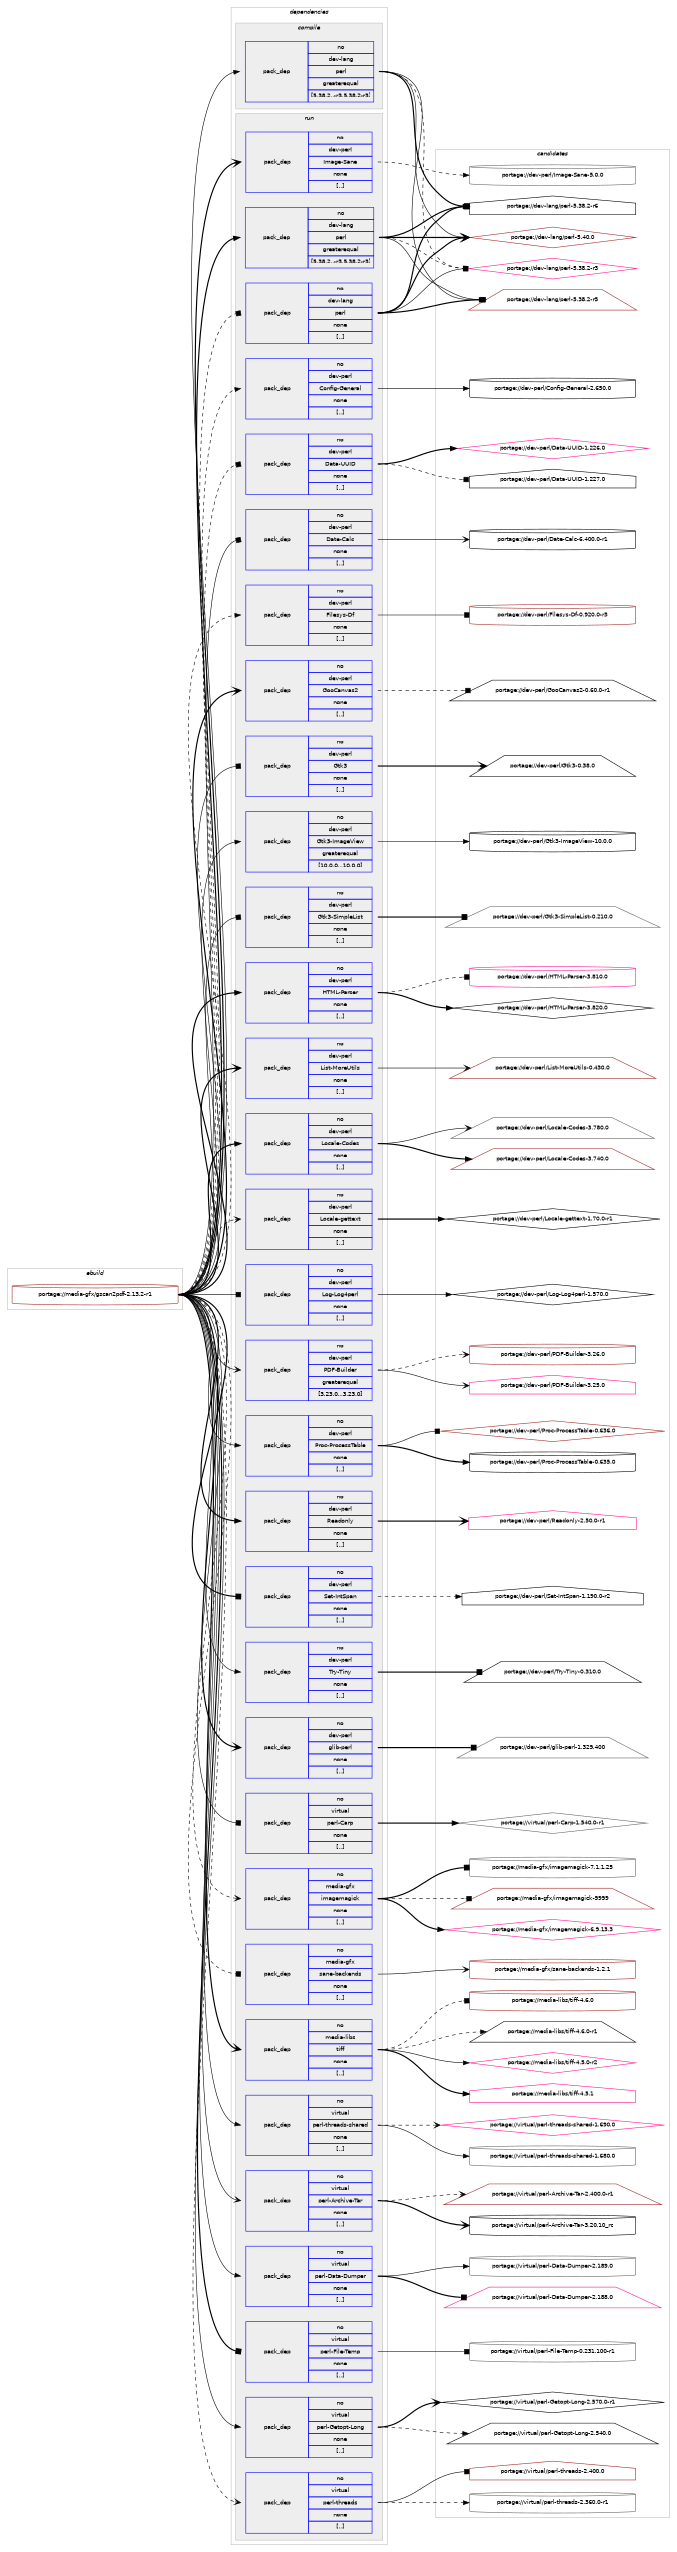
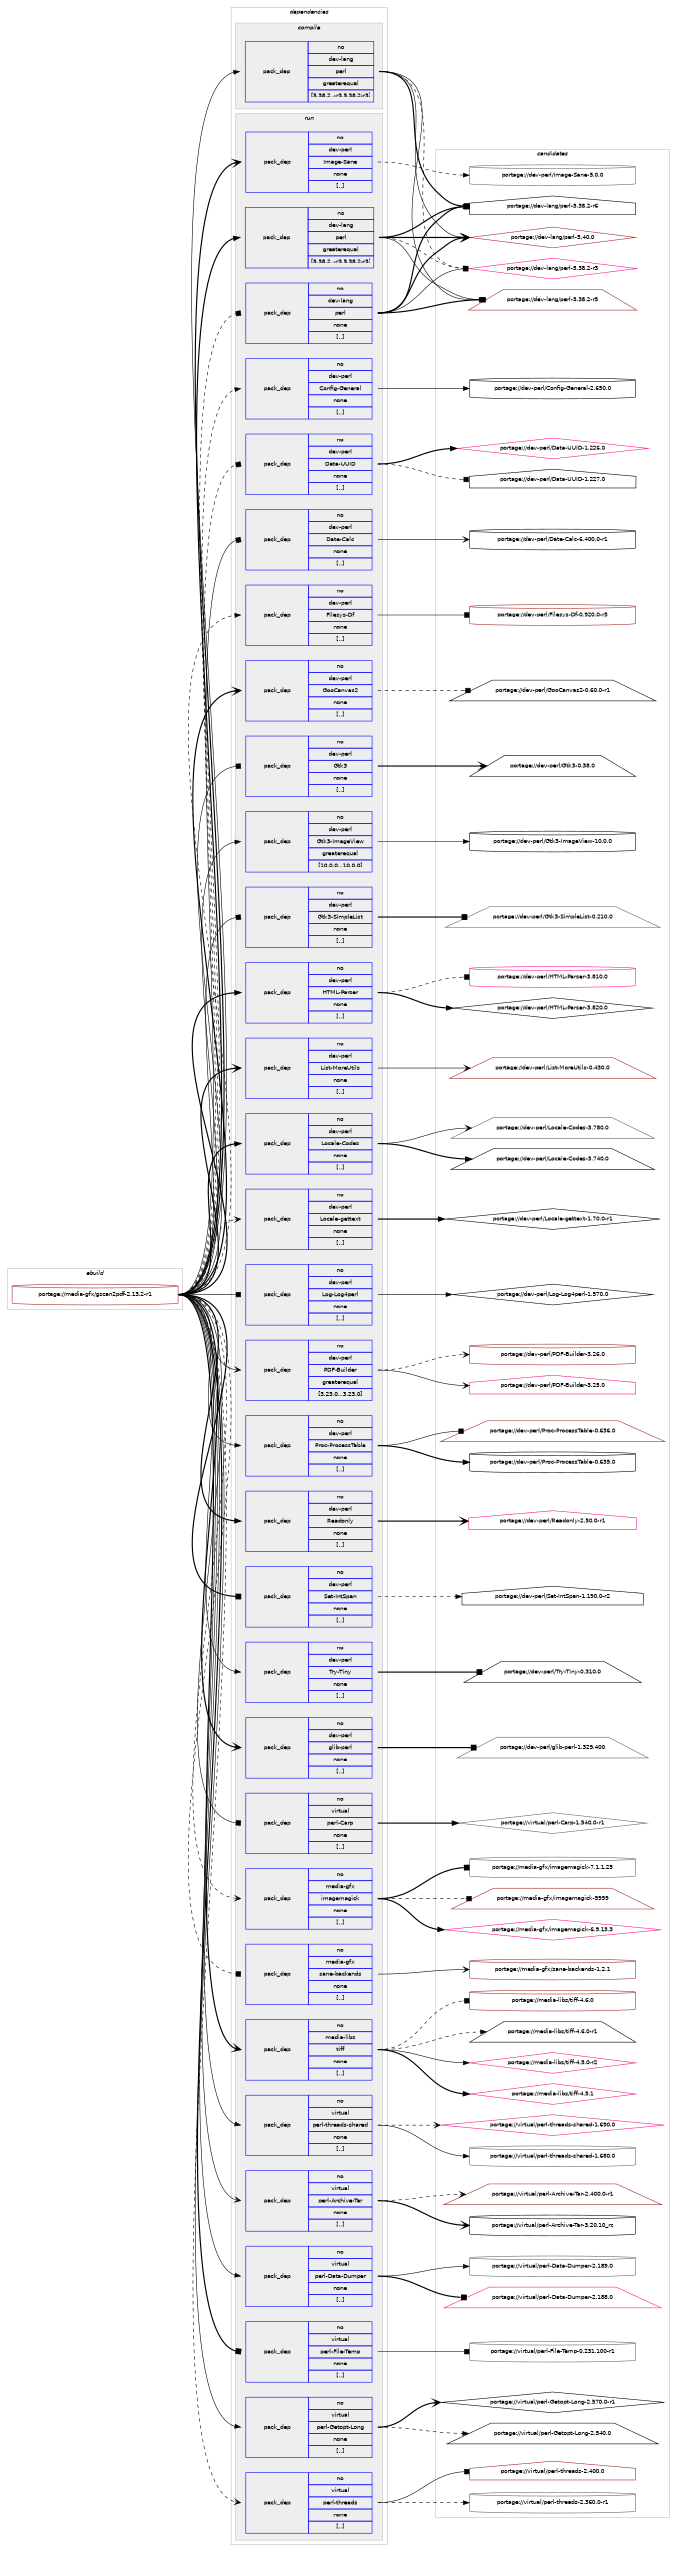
(553, 1159) -> (553, 1159)
(553, 1431) -> (553, 1431)
(553, 2094) -> (553, 2094)
